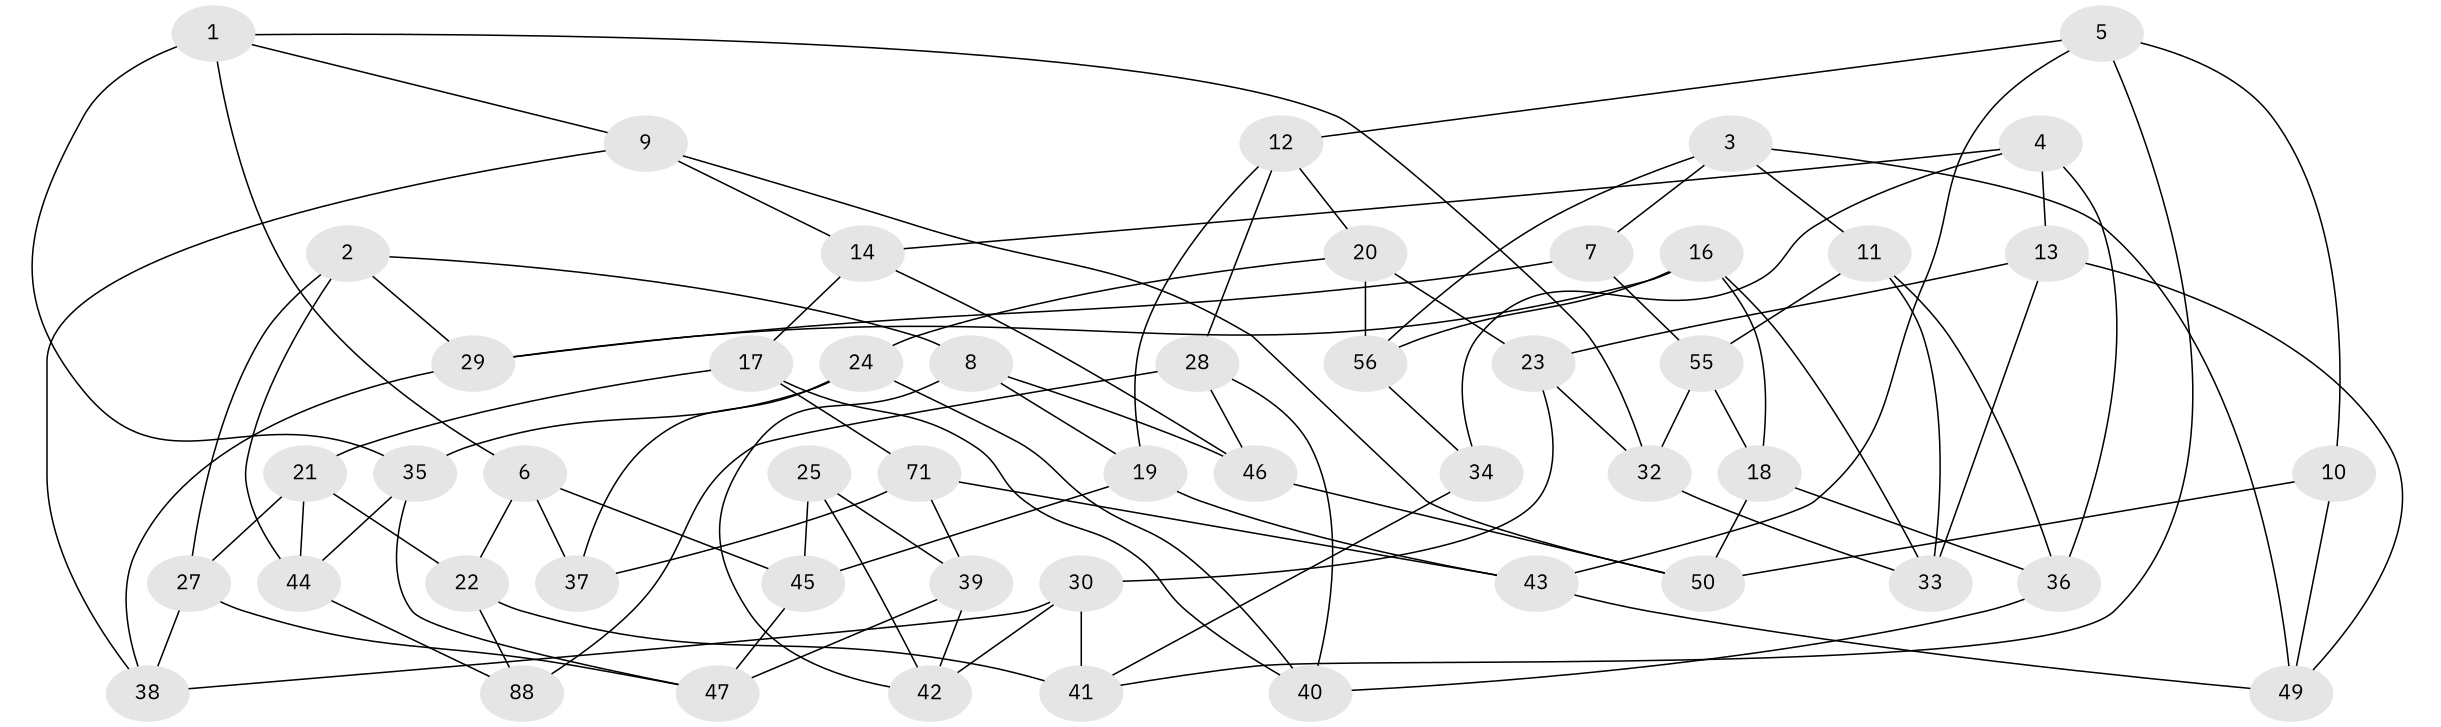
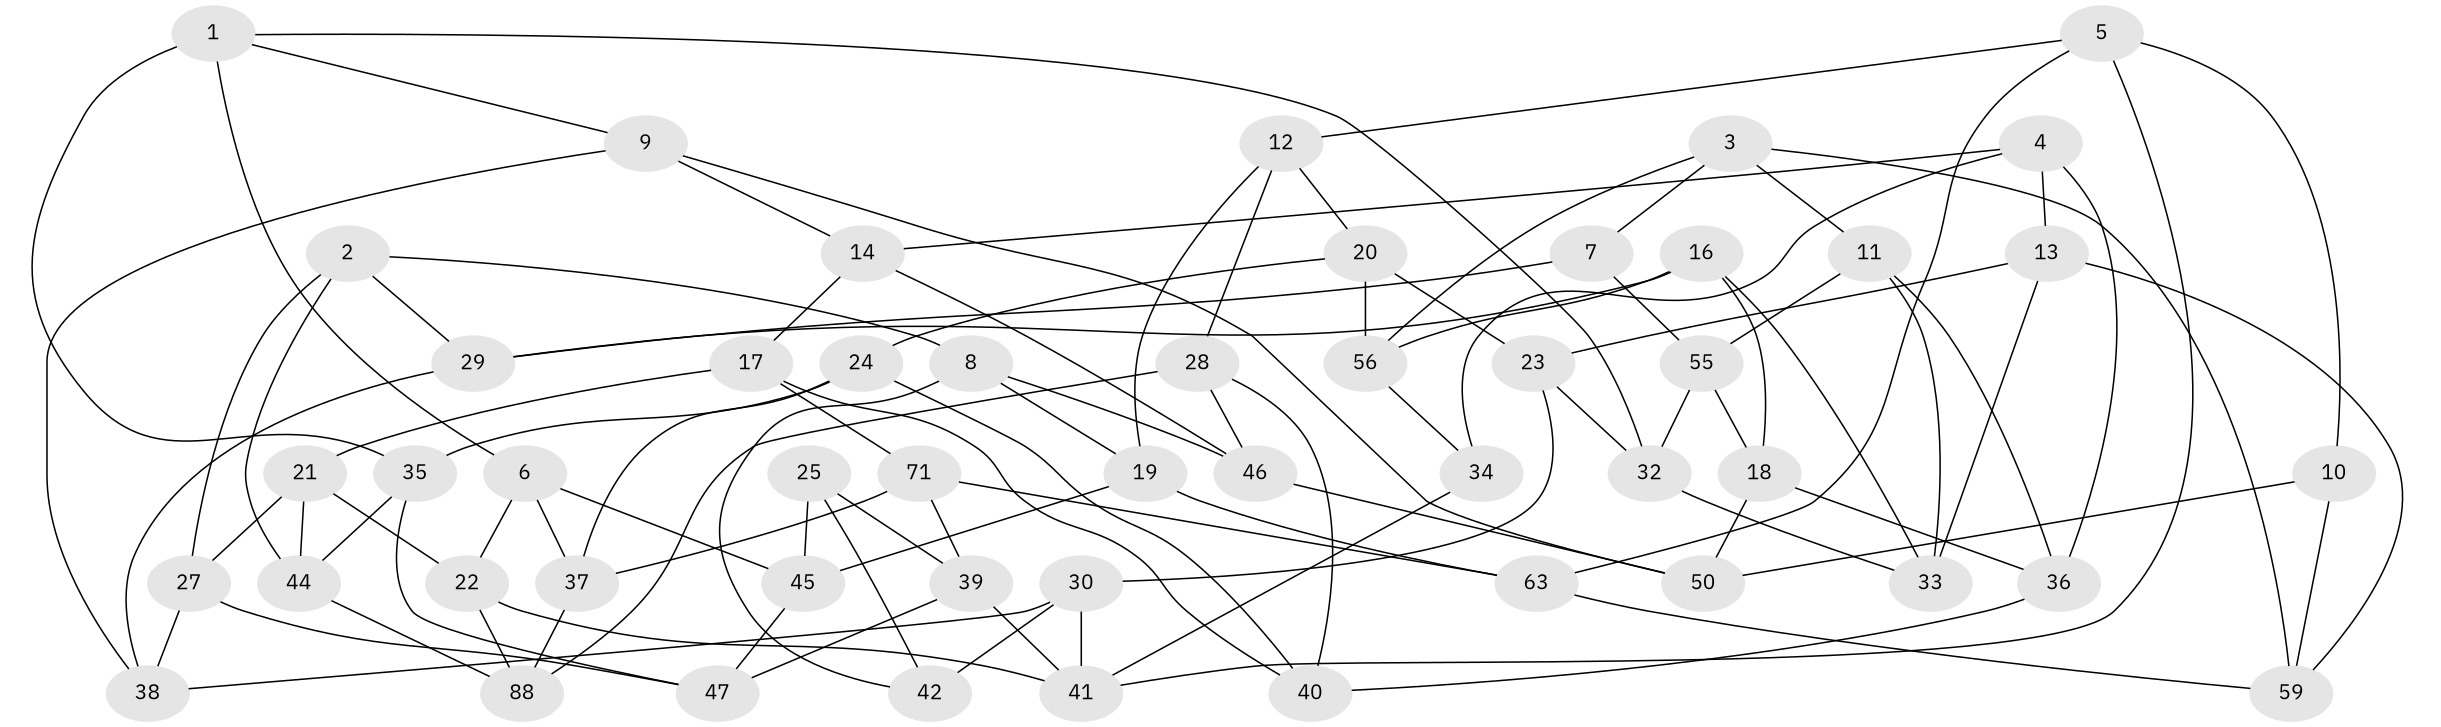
(1537, 584) -> (1537, 584)
(951, 638) -> (1026, 638)
none -> (550, 639)
(2291, 694) -> (2291, 694)
